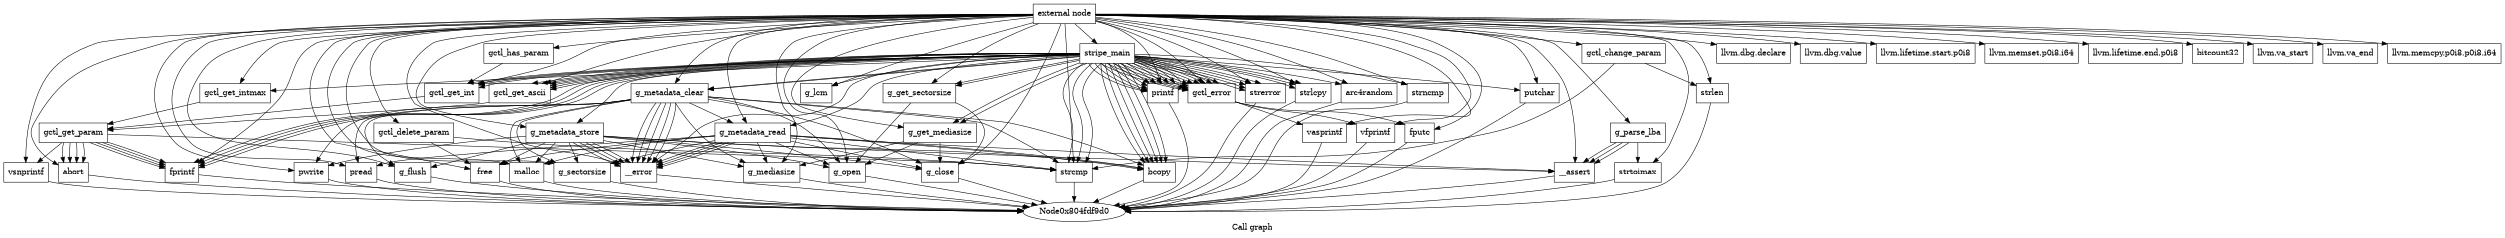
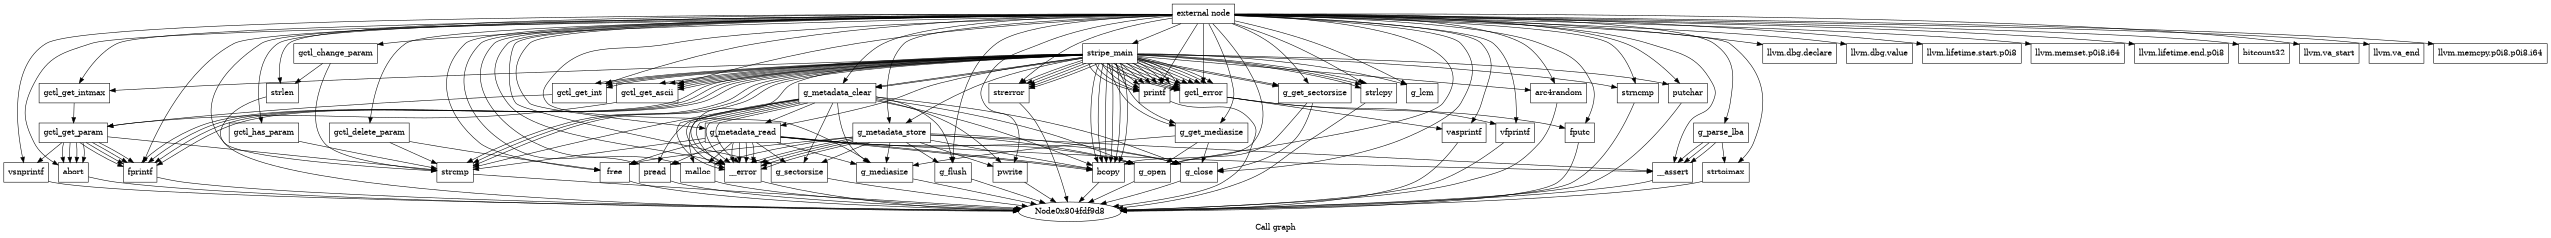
(488, 72) -> (365, 155)
none -> (1261, 127)
(1074, 212) -> (1070, 212)
